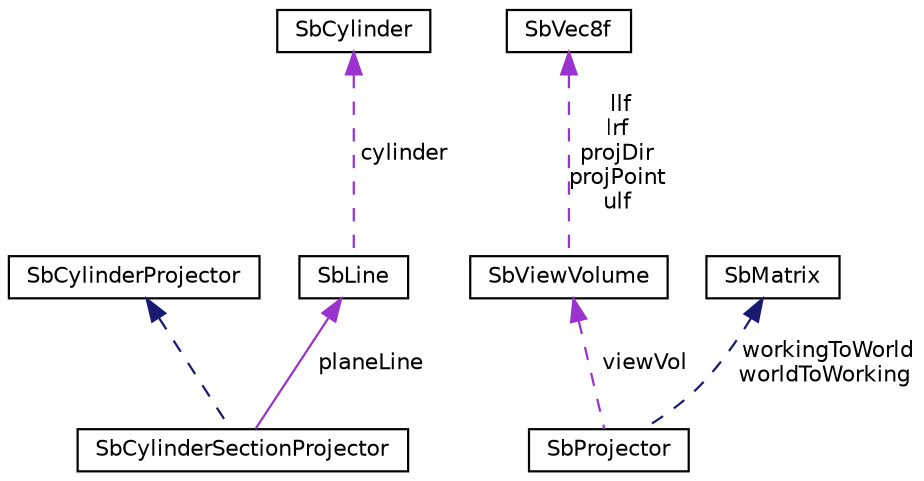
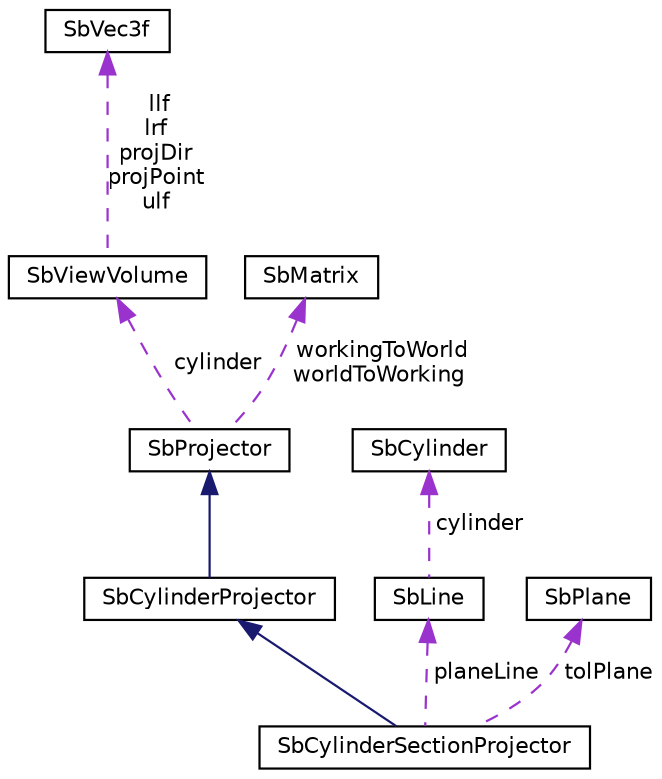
(569, 31) -> (108, 31)
(642, 364) -> (215, 364)
(195, 374) -> (327, 680)
(292, 374) -> (426, 684)
(705, 381) -> (269, 378)
none -> (210, 536)
none -> (589, 599)
